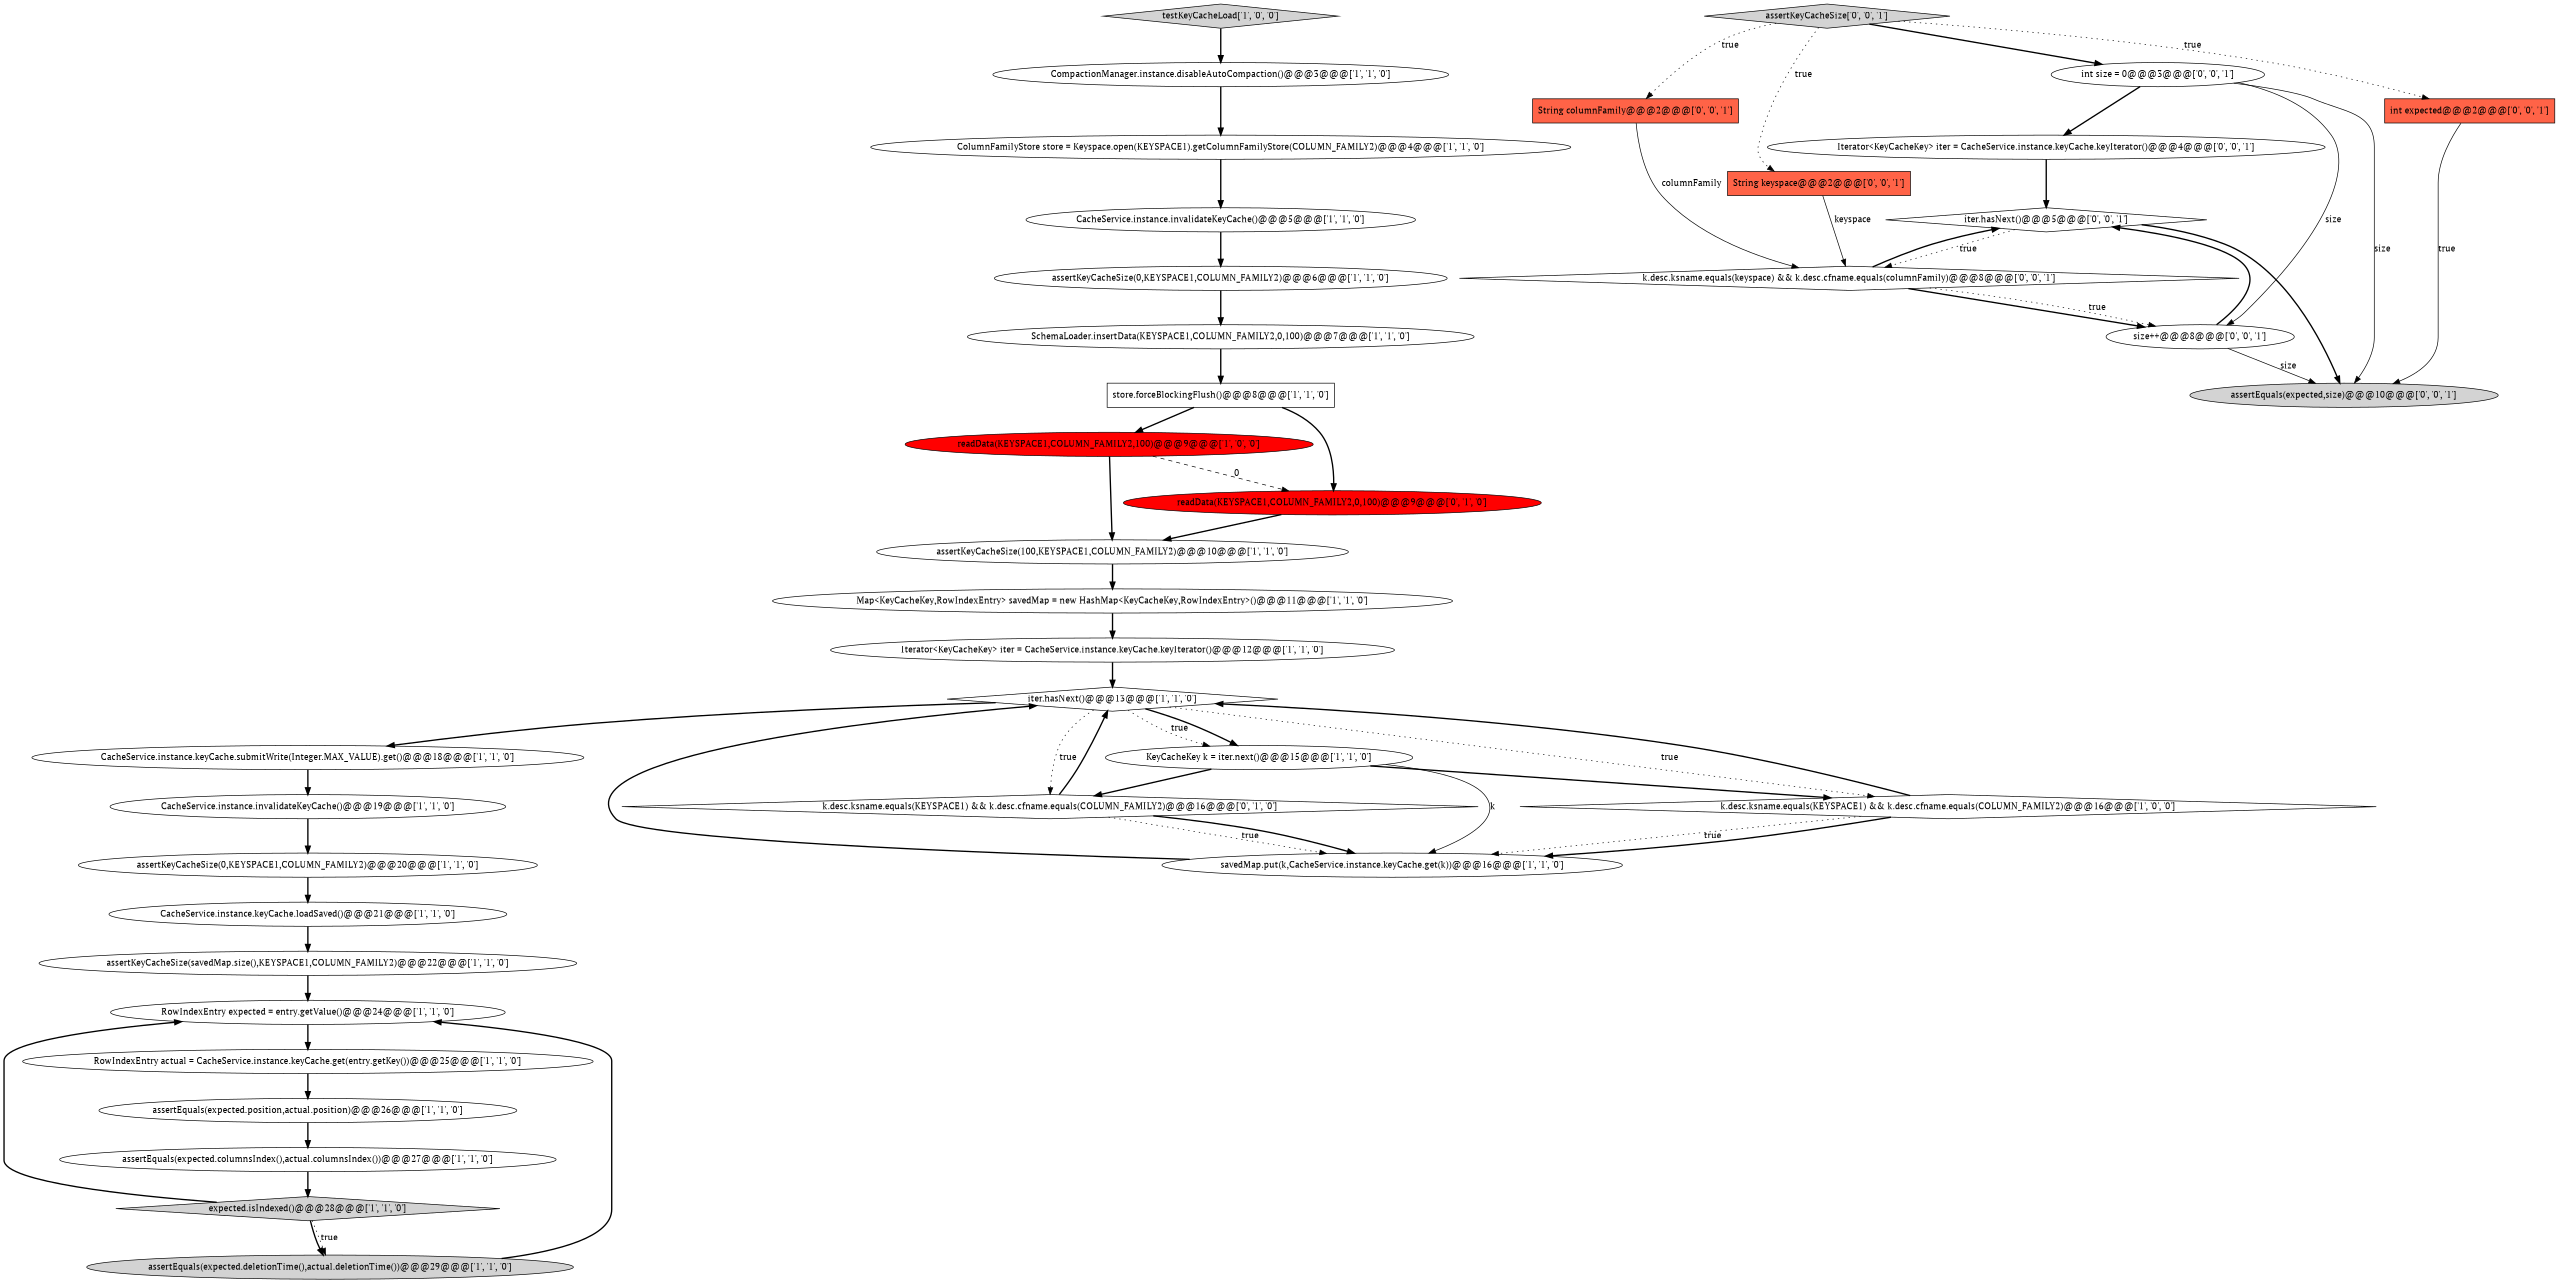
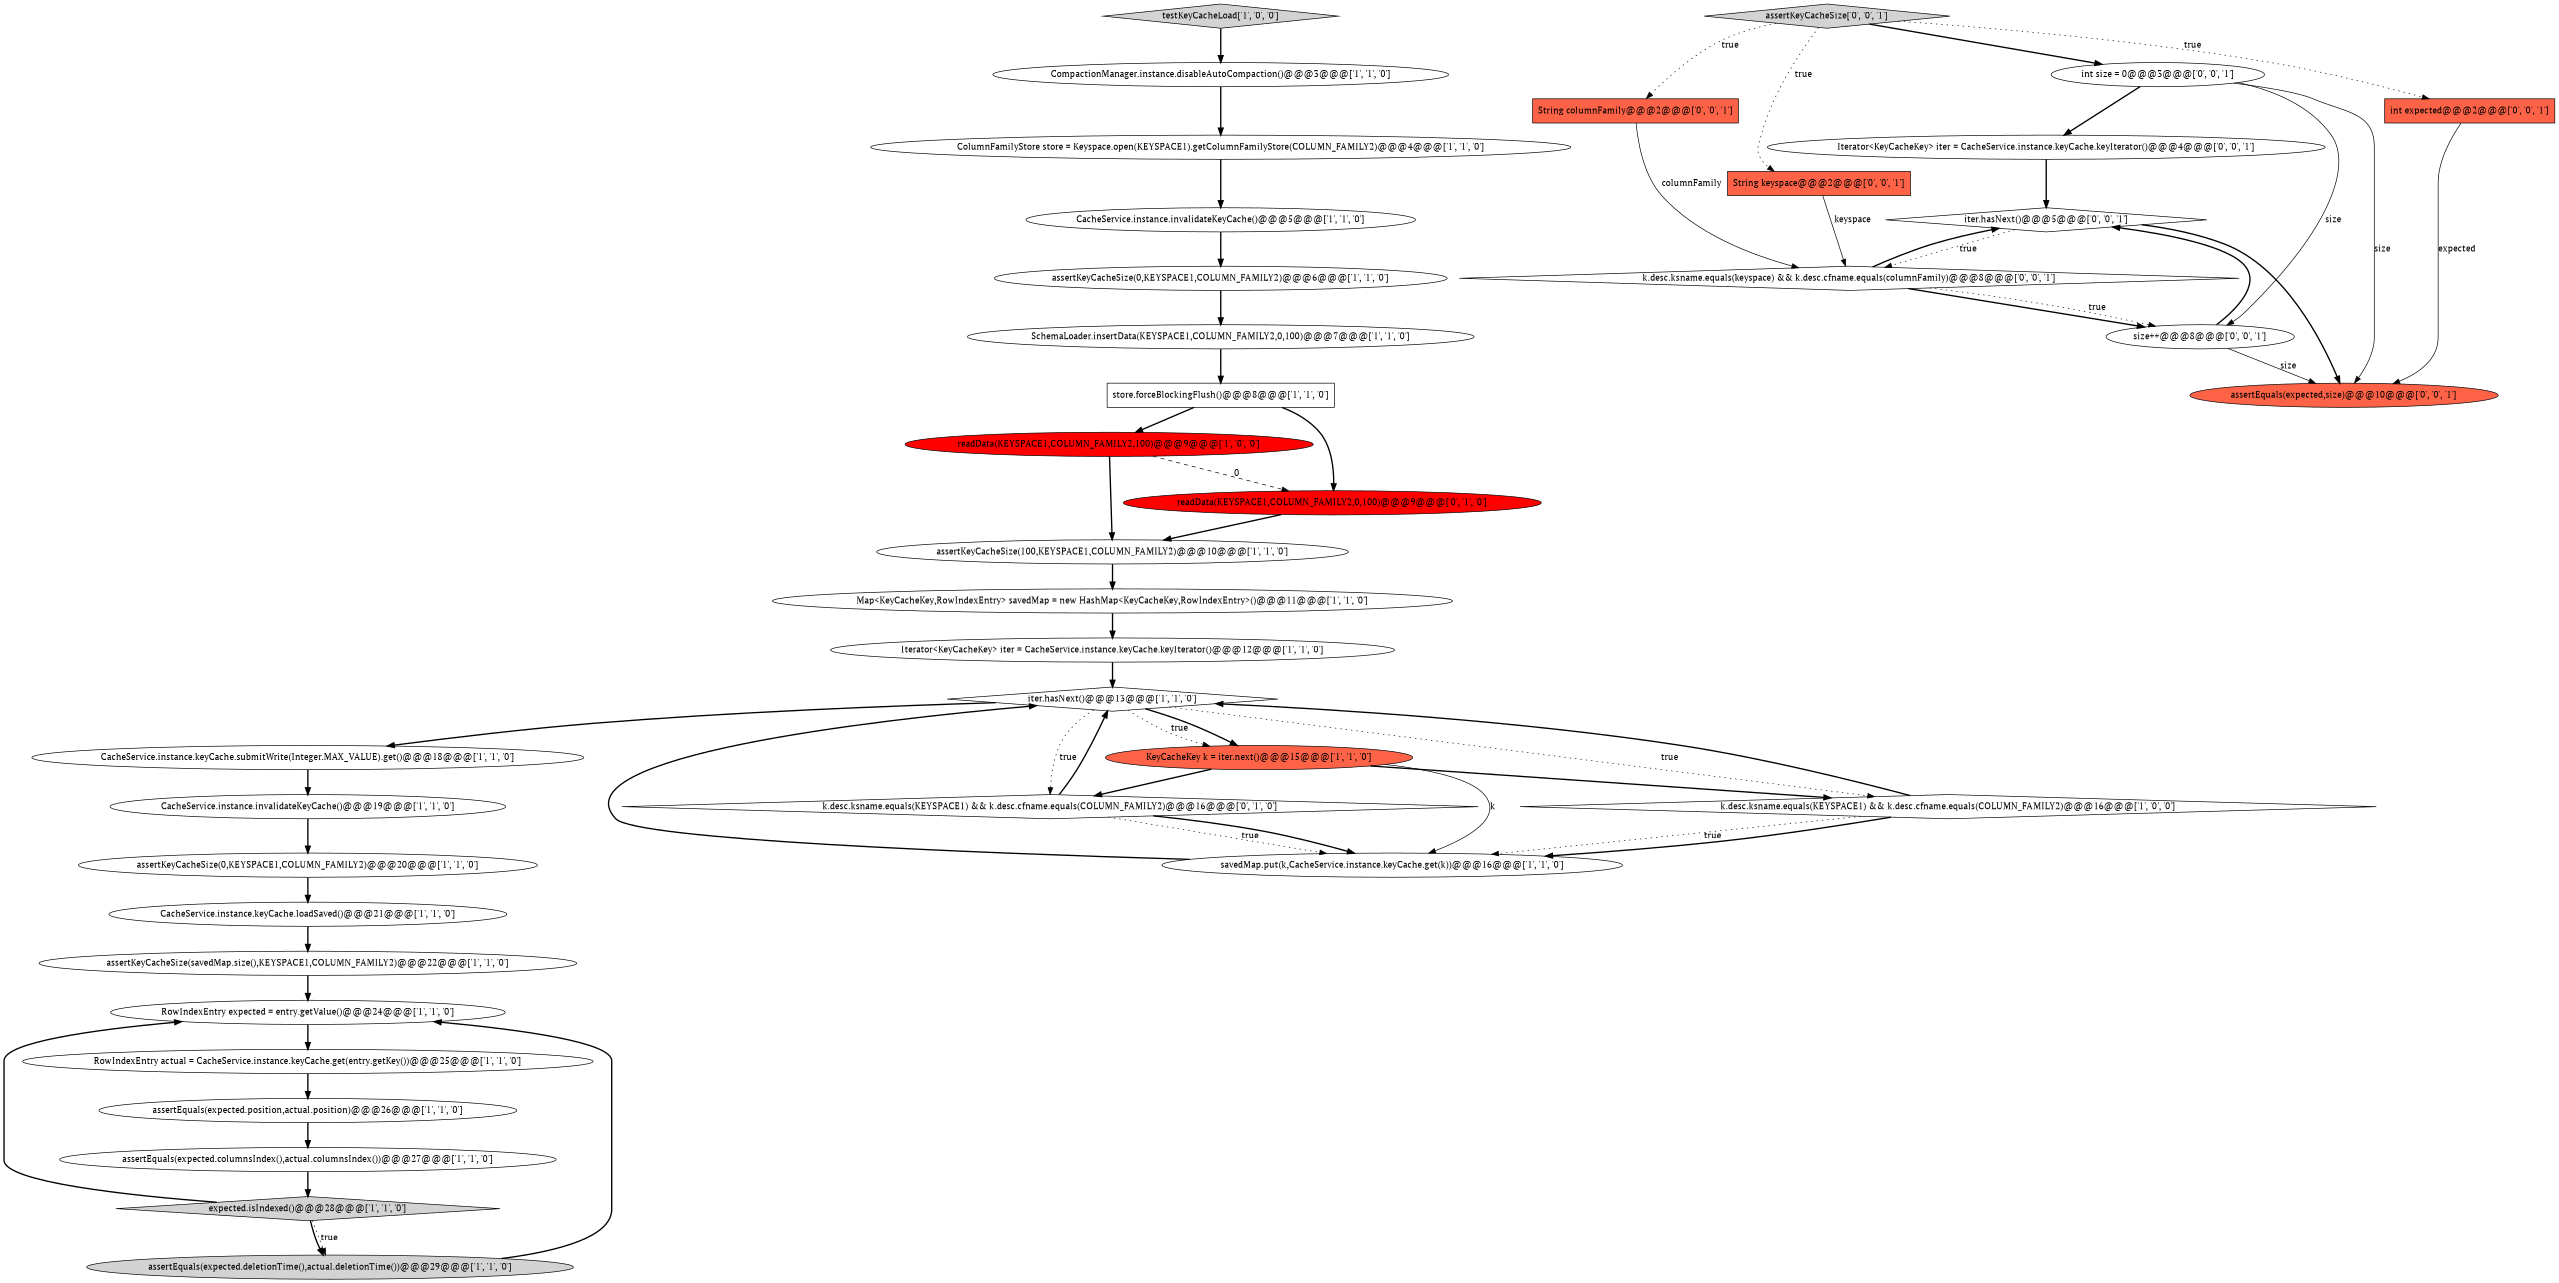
(2447, 249) -> (2457, 249)
(2344, 395) -> (2344, 395)
(1259, 758) -> (1259, 758)
